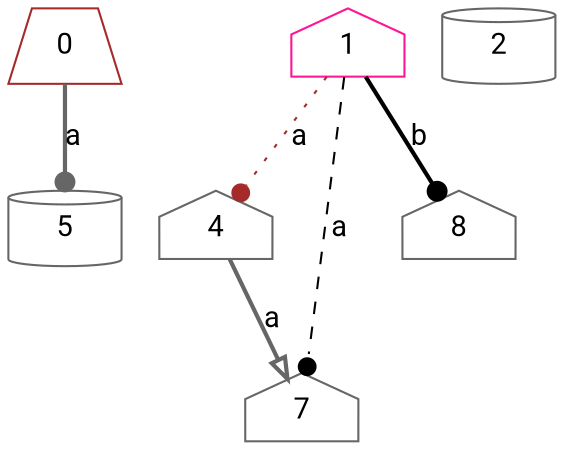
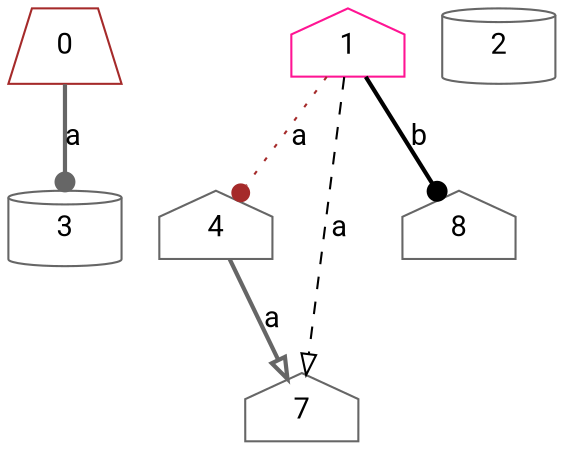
(327, 216) -> (327, 216)
(65, 228) -> (65, 228)
